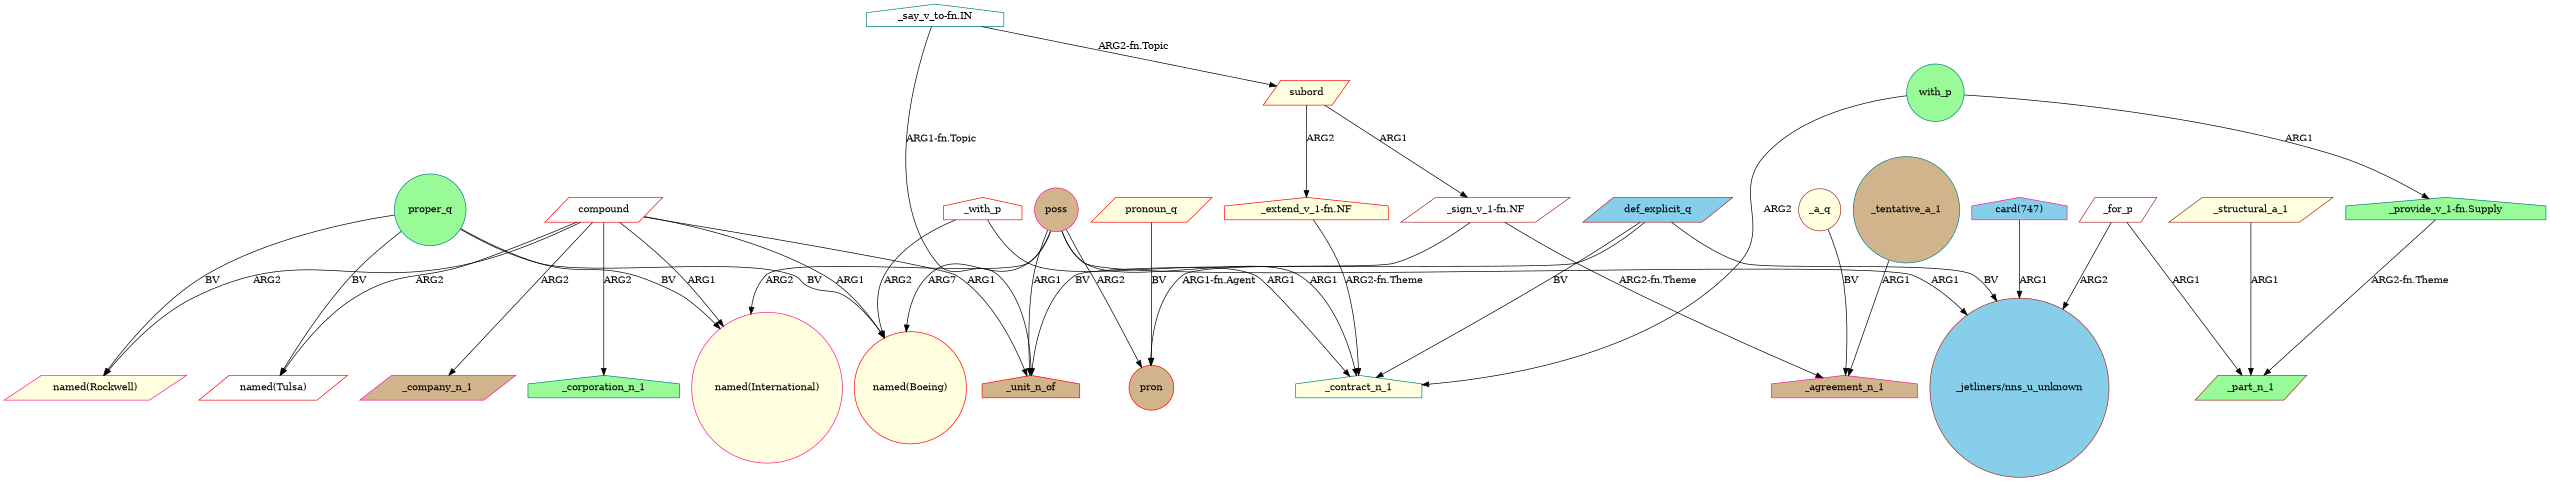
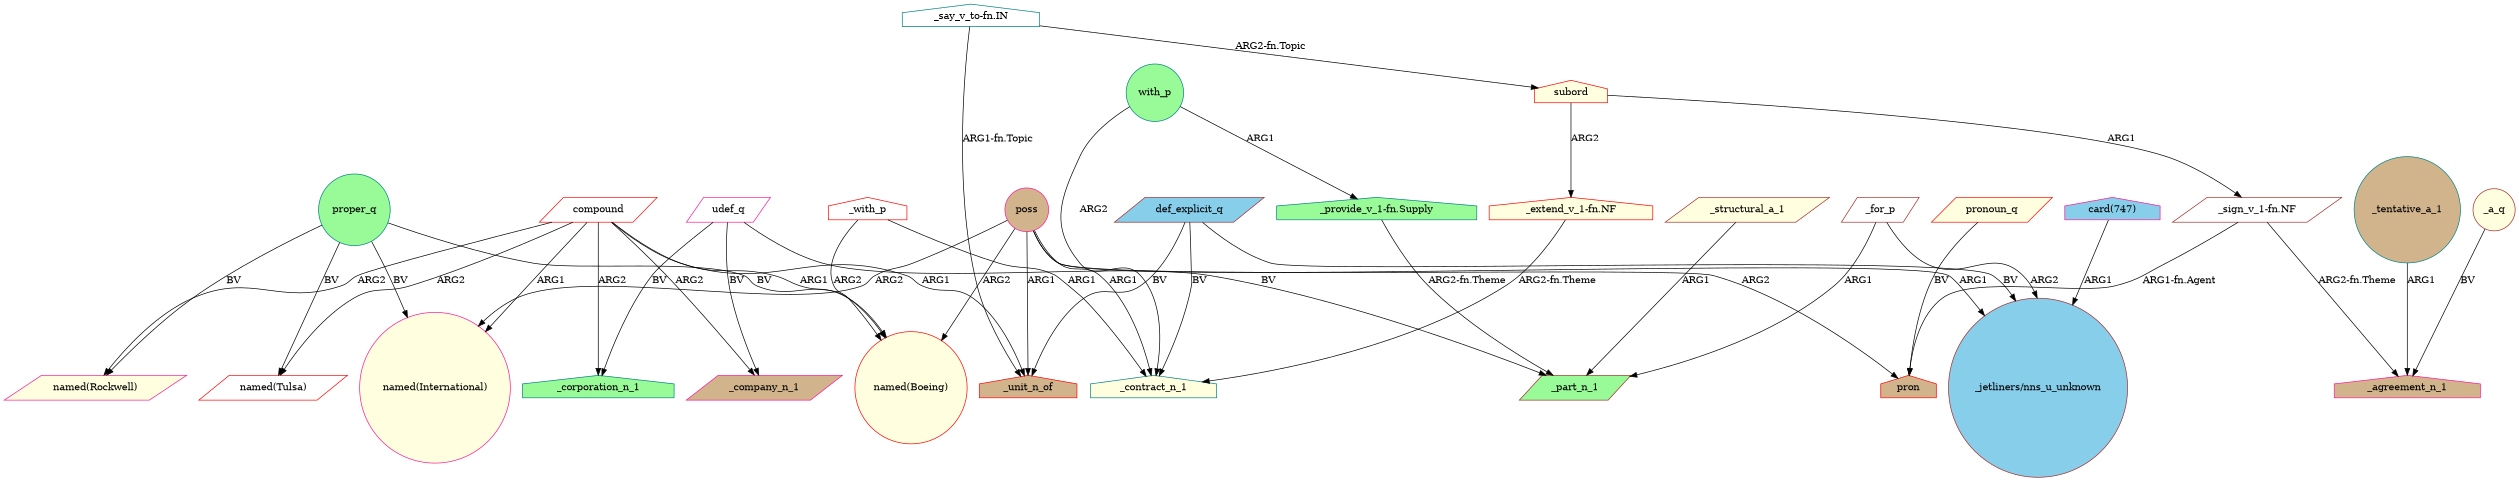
(1306, 93) -> (1571, 93)
none -> (728, 210)
(942, 281) -> (997, 281)
(1151, 388) -> (1909, 388)
